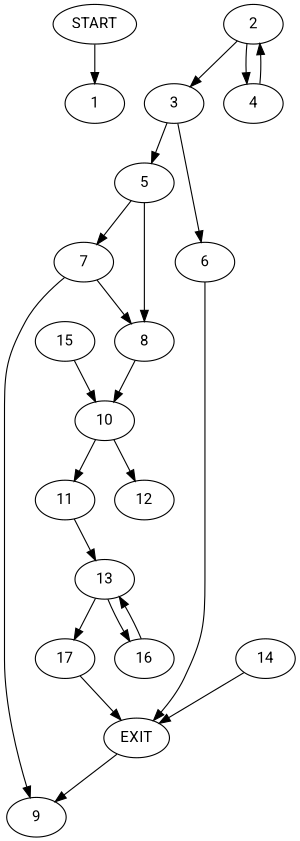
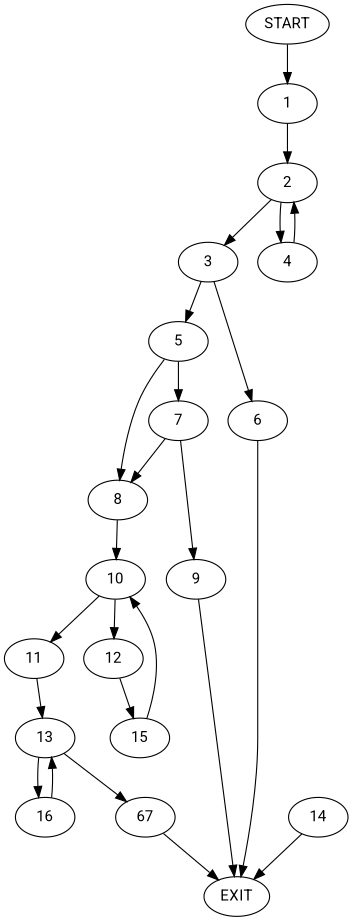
none -> (287, 138)
(65, 659) -> (145, 817)
none -> (125, 693)
(90, 775) -> (216, 732)
